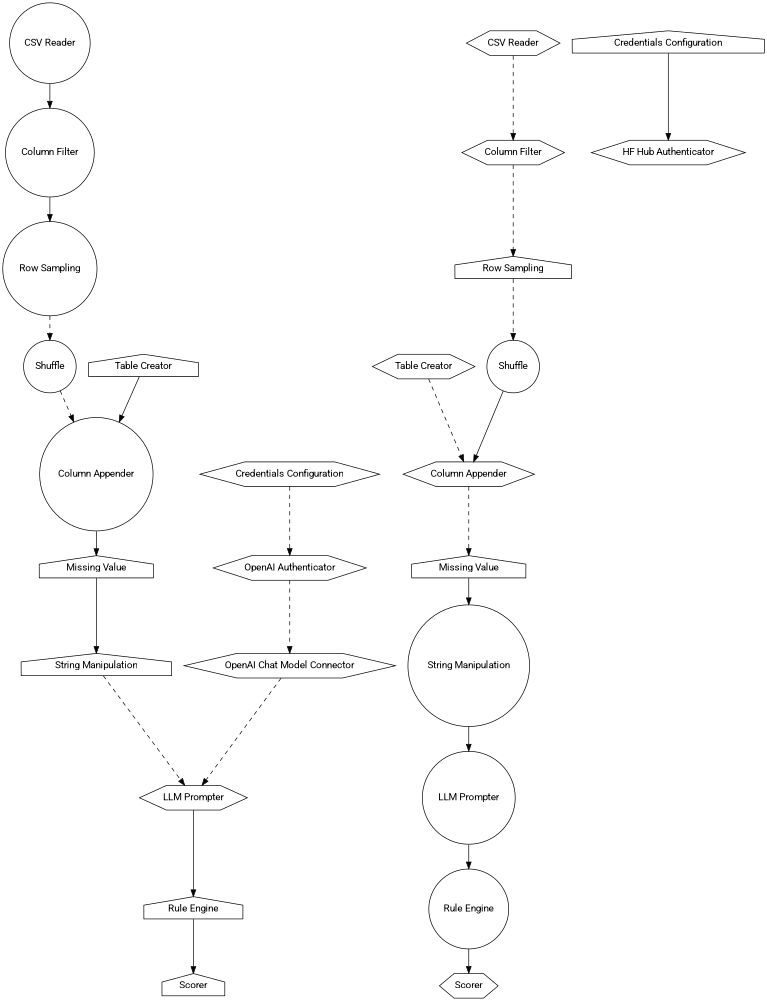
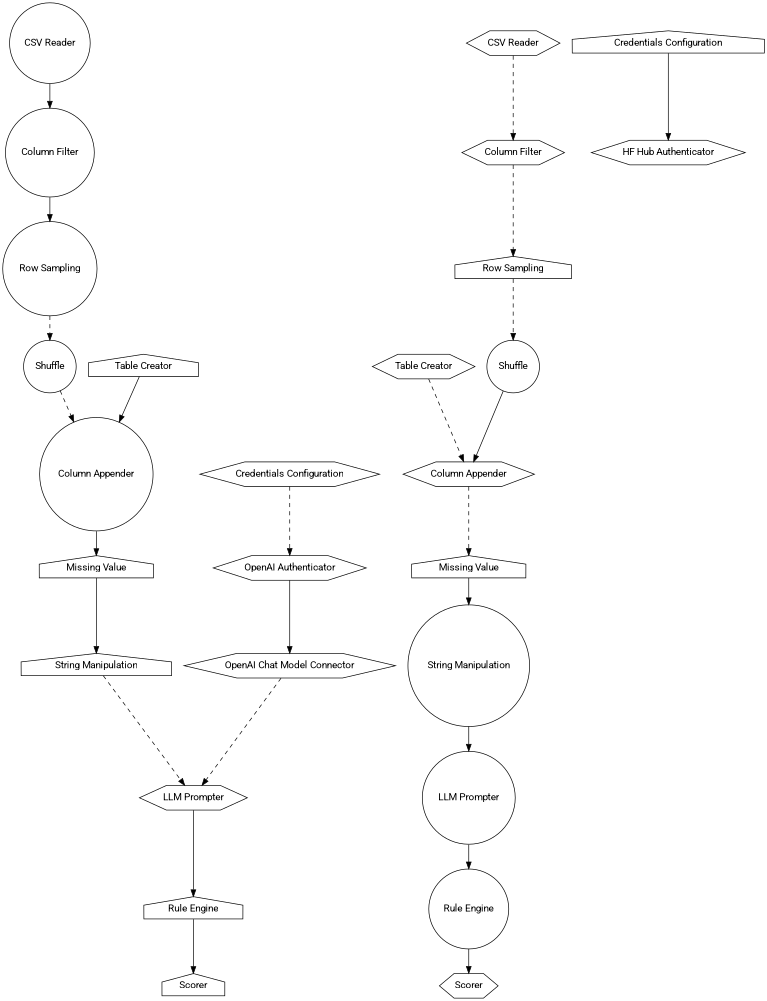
(290, 613) -> (290, 613)
